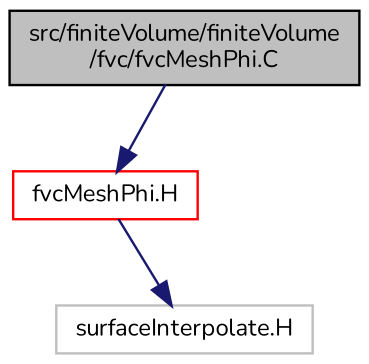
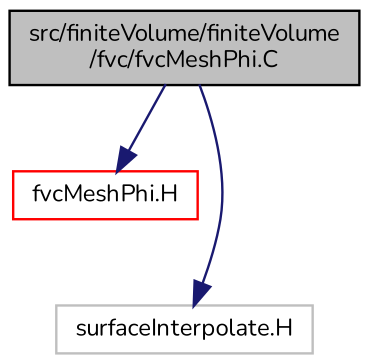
(139, 252) -> (222, 184)
